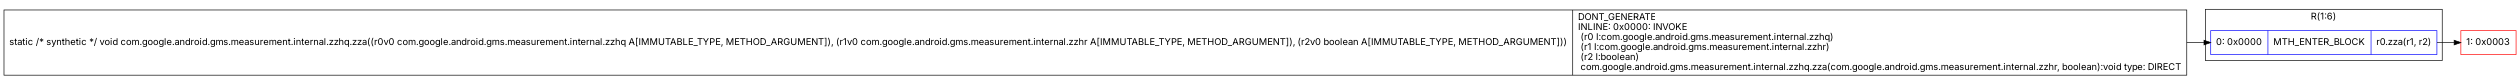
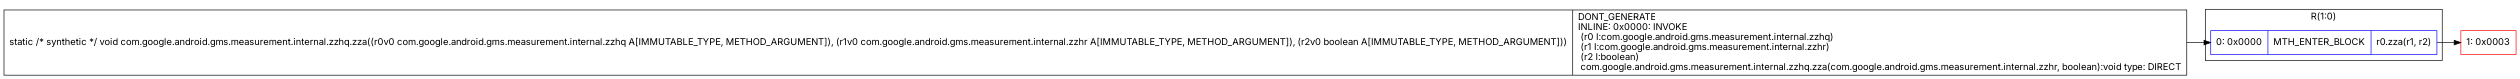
(2324, 17) -> (2324, 17)
